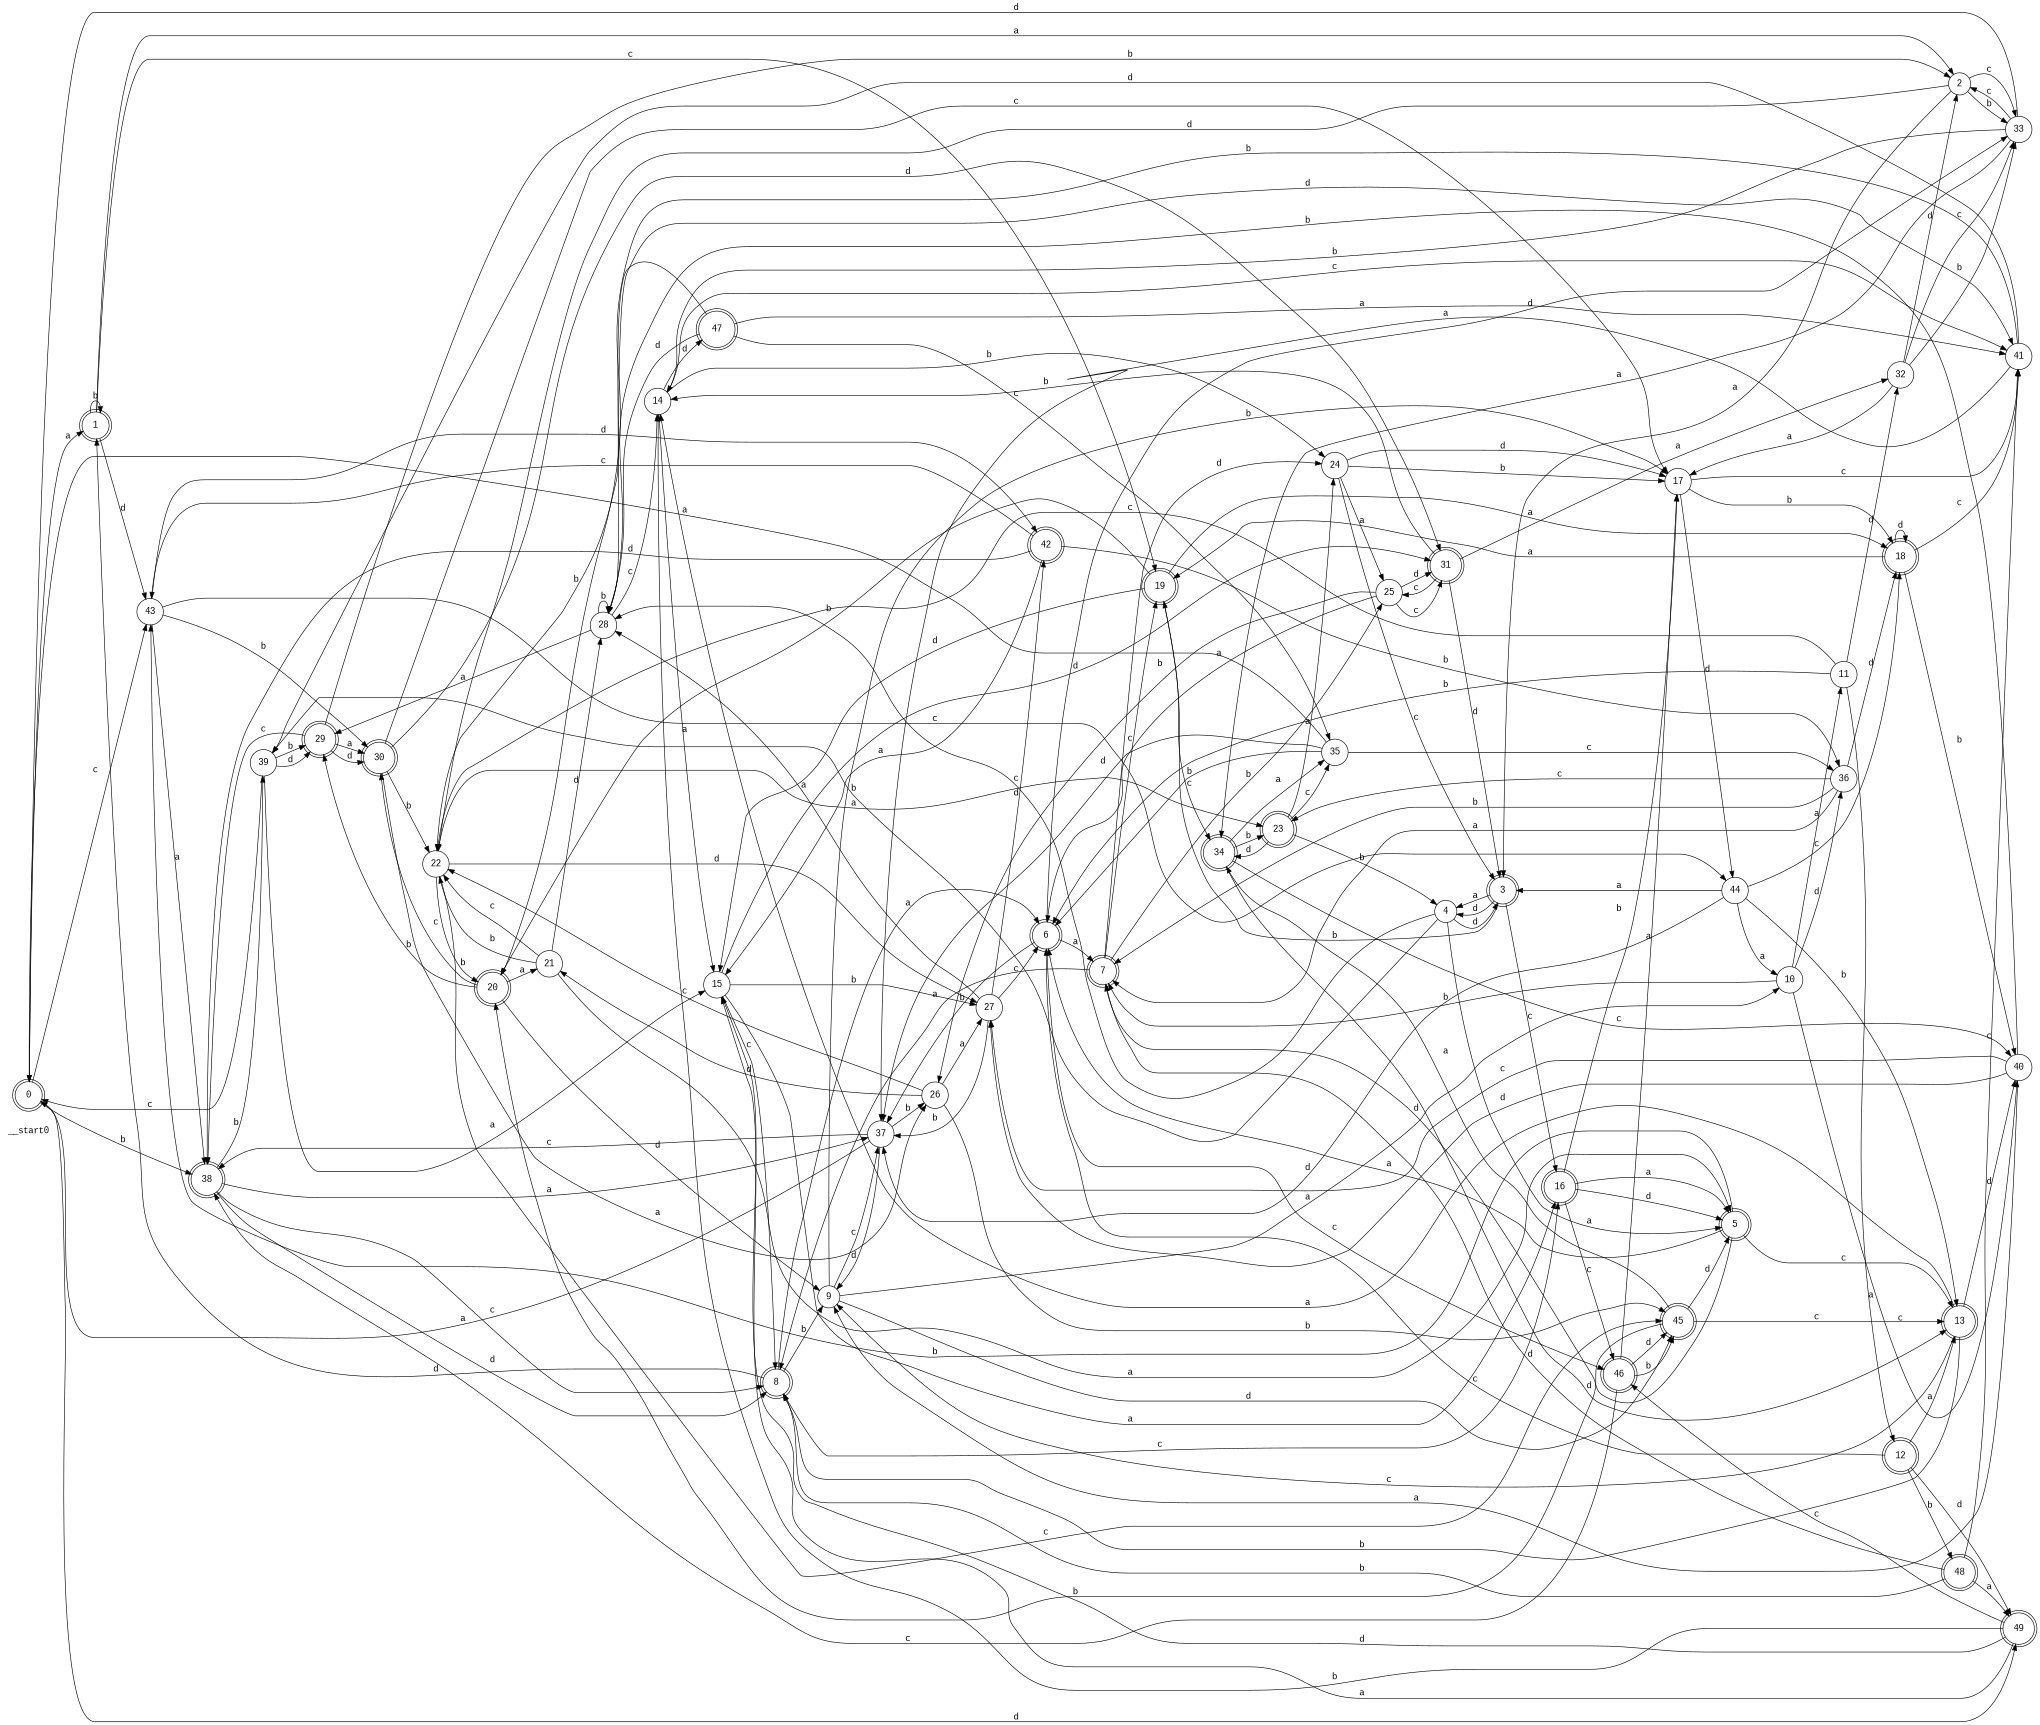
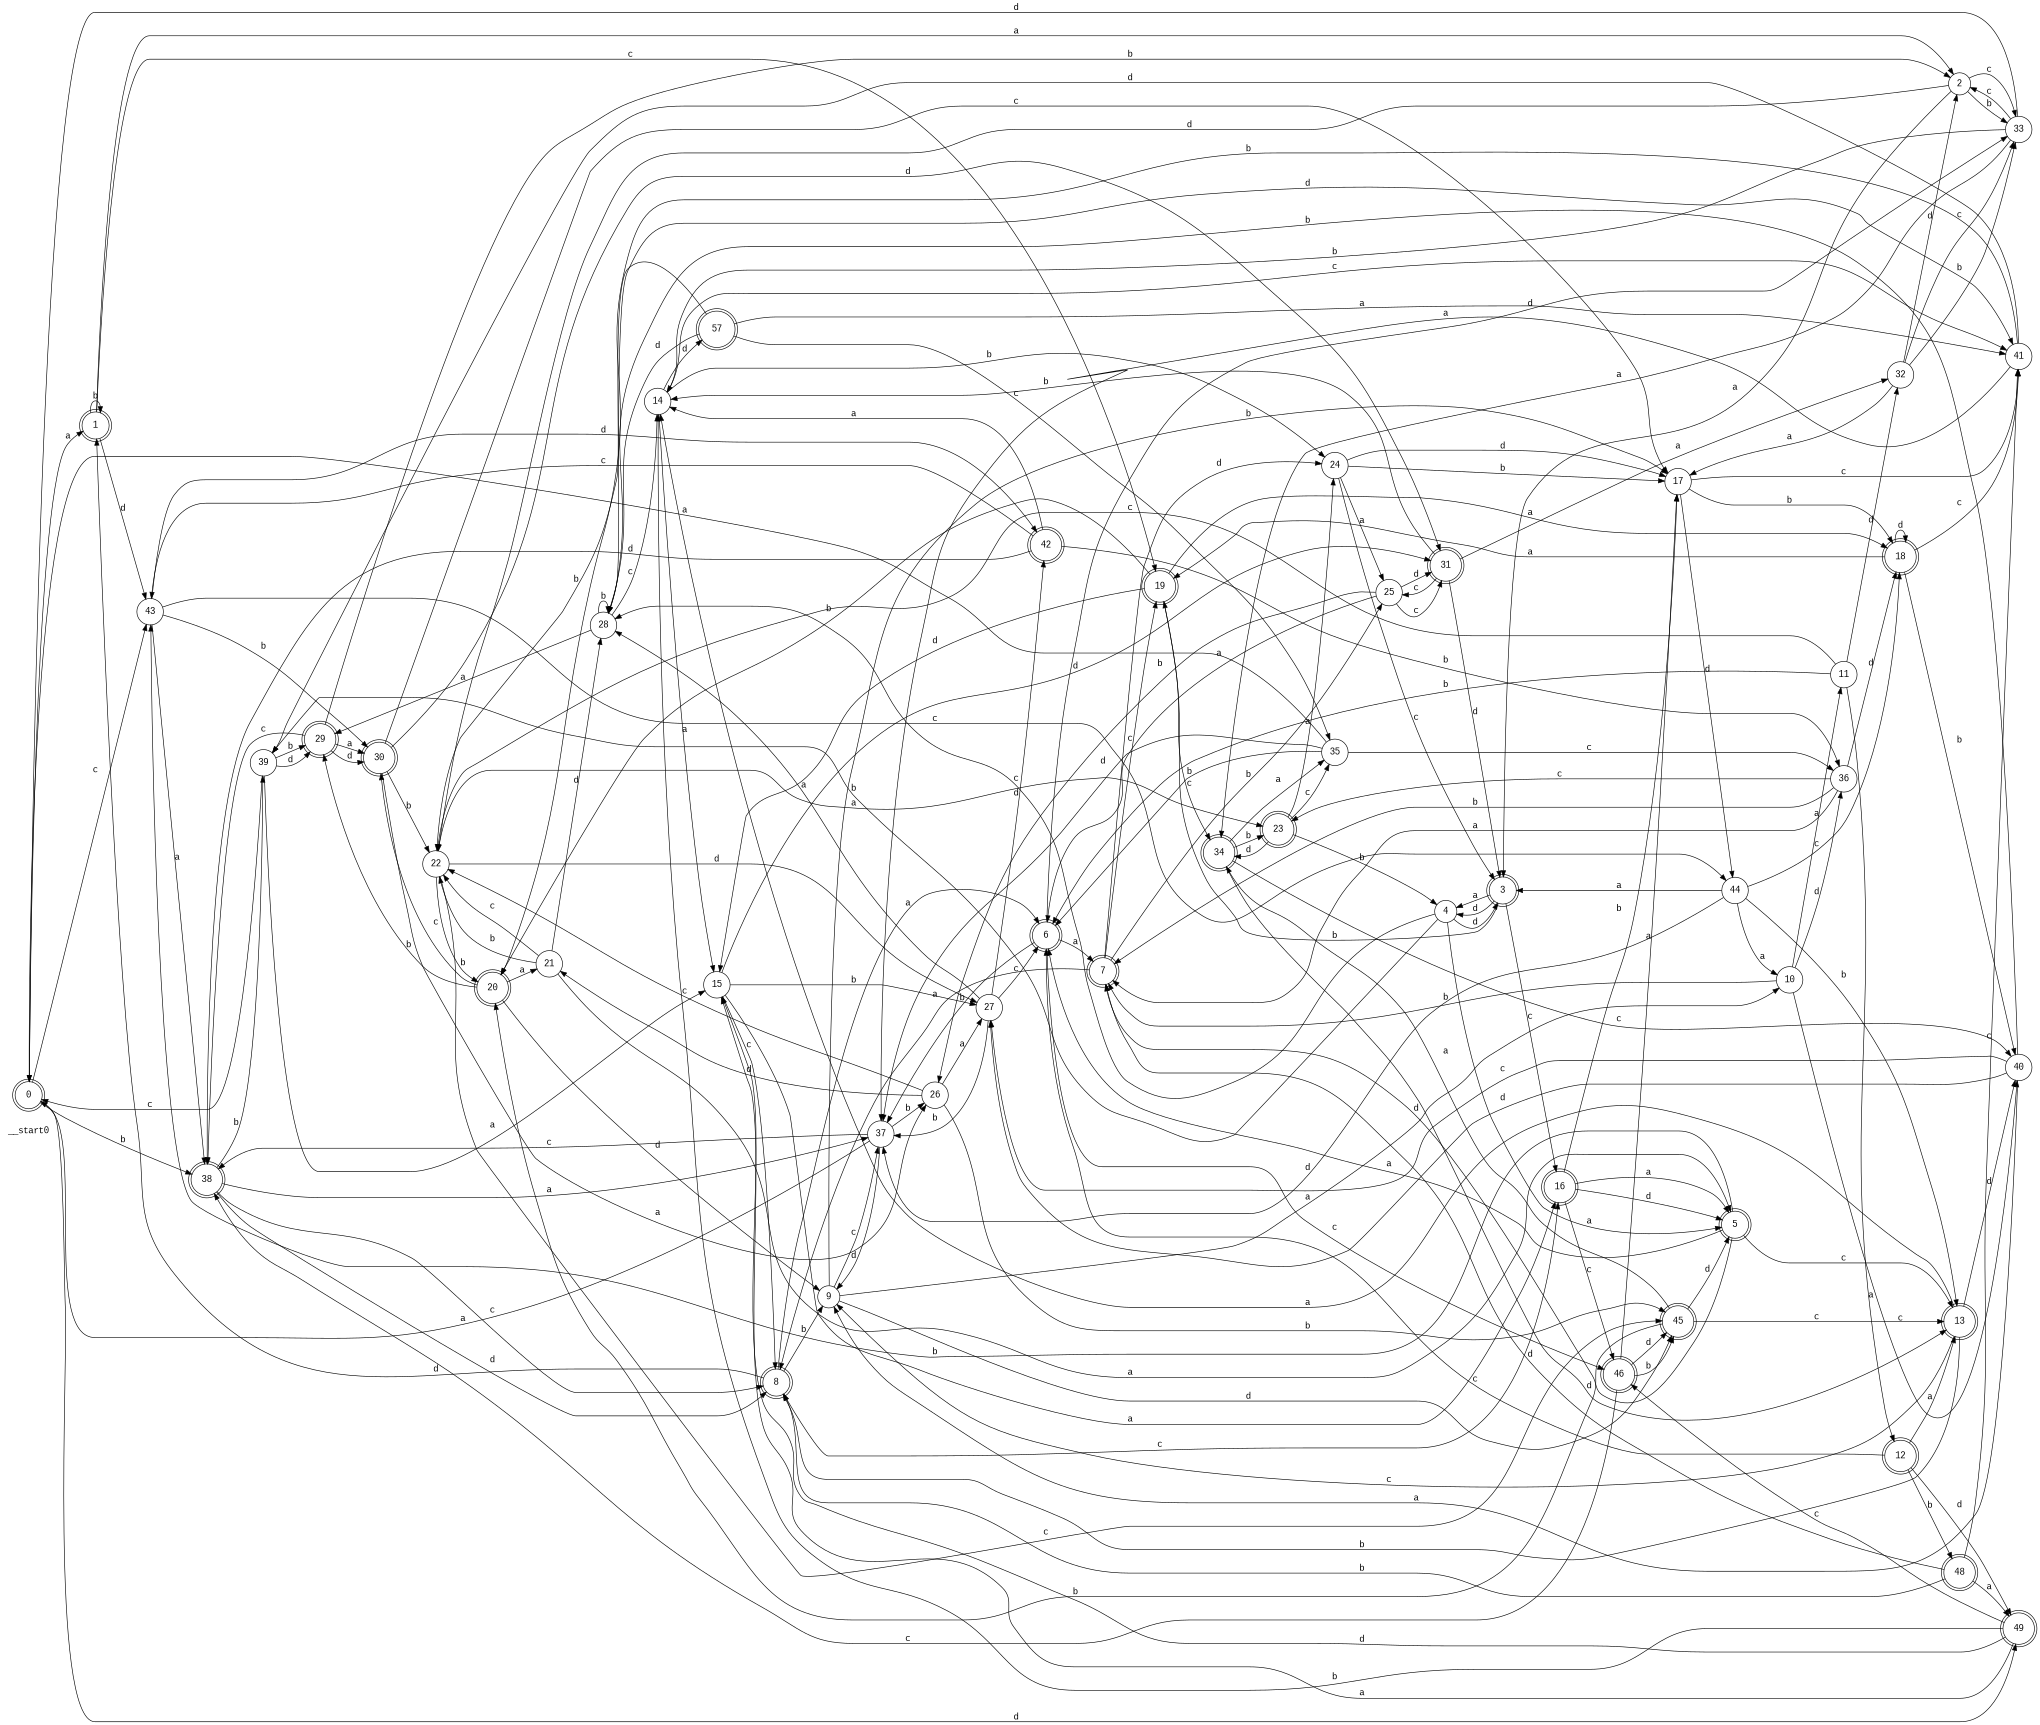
(717, 329) -> (717, 329)
(885, 757) -> (892, 419)
